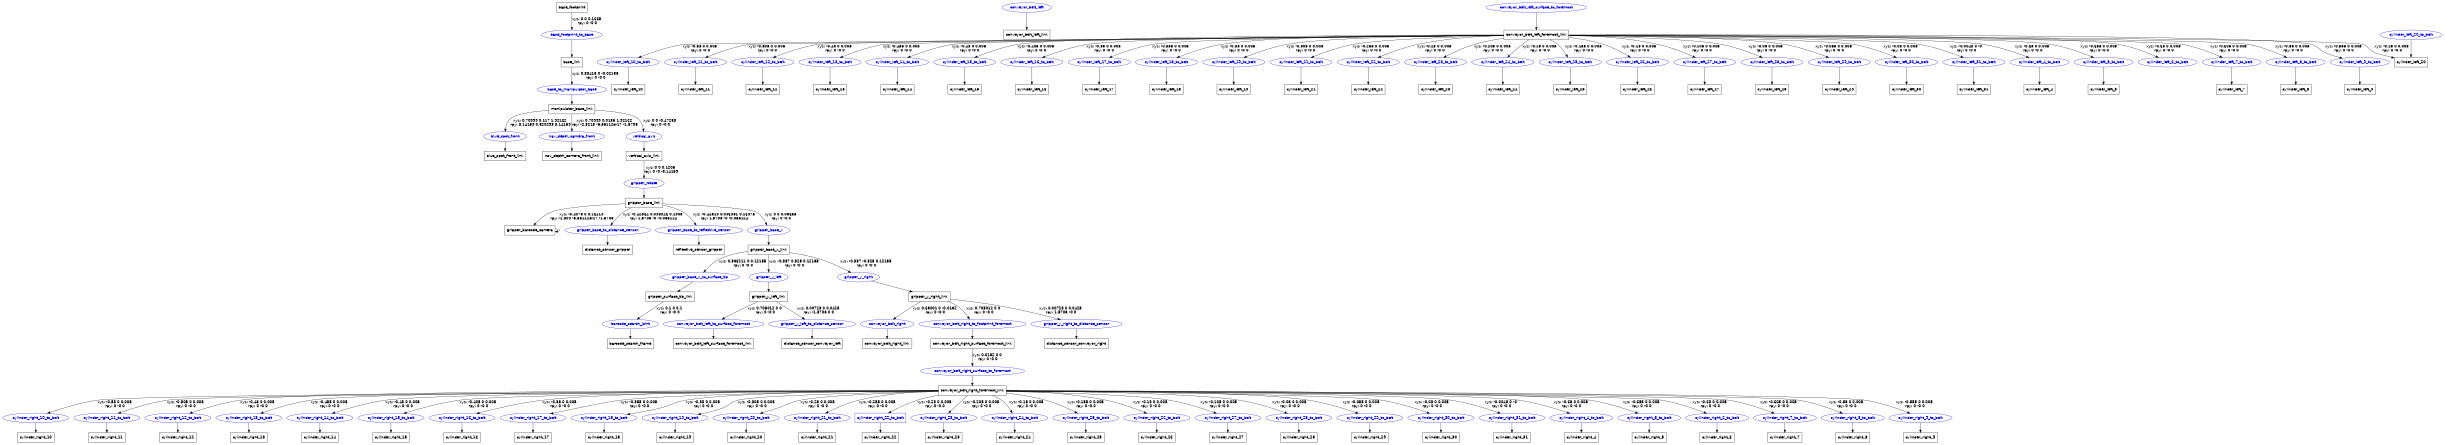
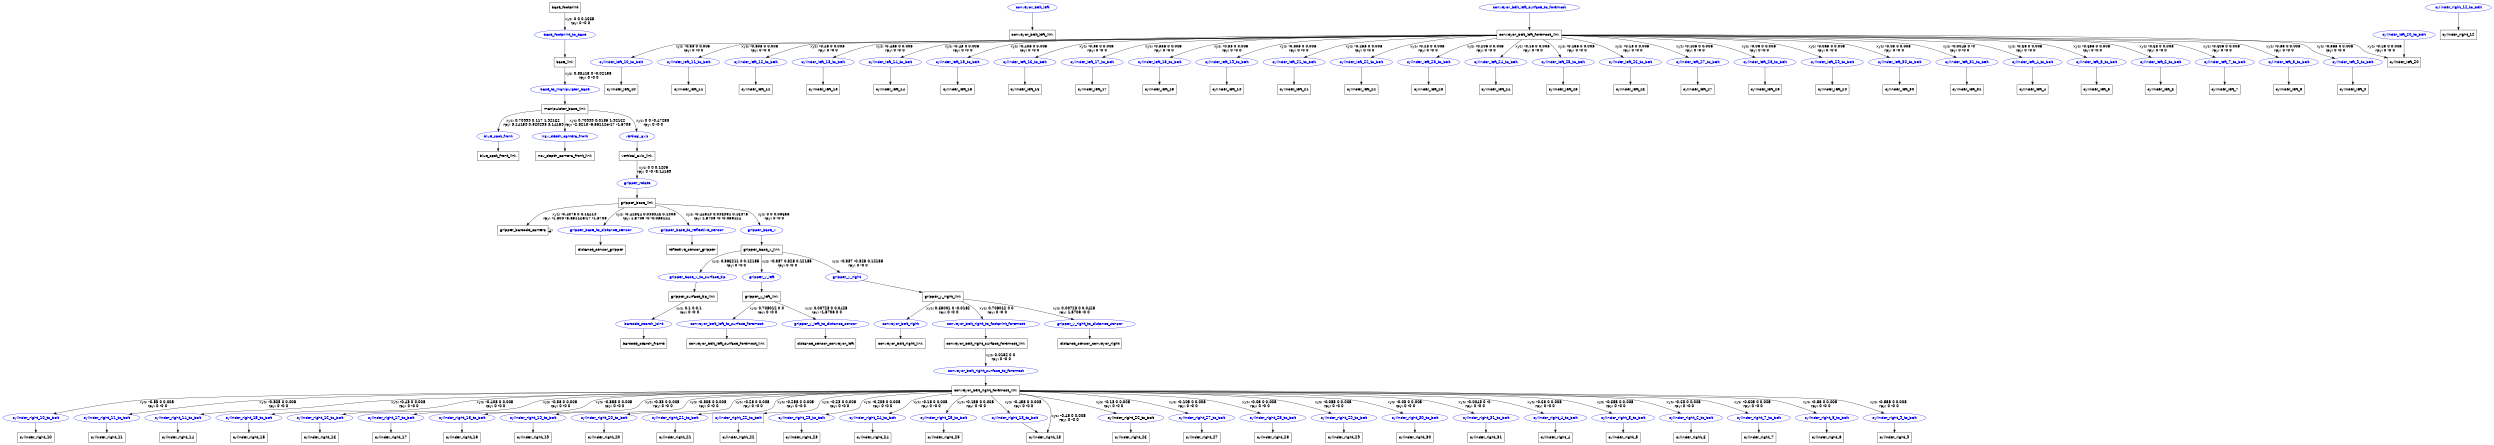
none -> (2161, 90)
(564, 392) -> (1047, 403)
(1157, 418) -> (1131, 418)
